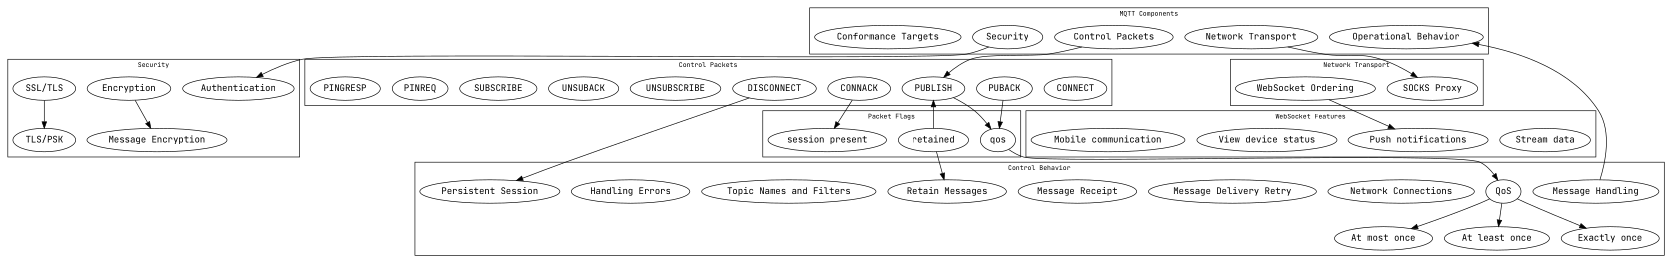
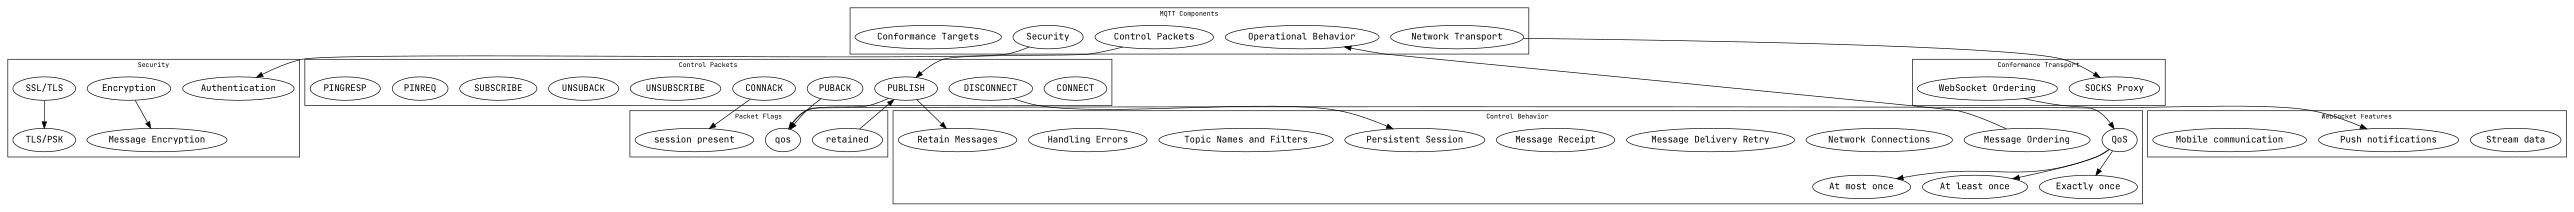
(1357, 65) -> (2039, 65)
(1267, 140) -> none
(940, 166) -> (932, 115)
(1596, 192) -> (2027, 140)
